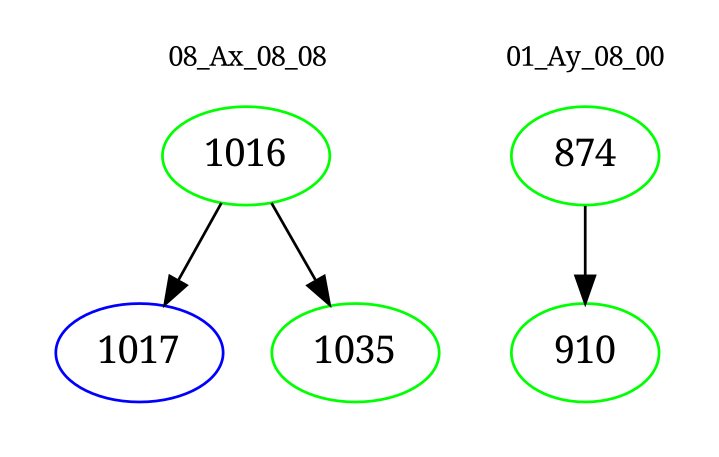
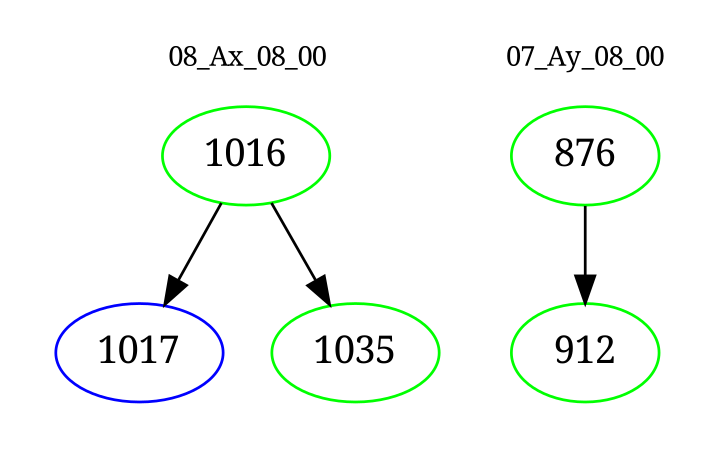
(247, 59) -> (247, 59)
(585, 59) -> (585, 59)
(585, 156) -> (585, 156)
(585, 353) -> (585, 353)
